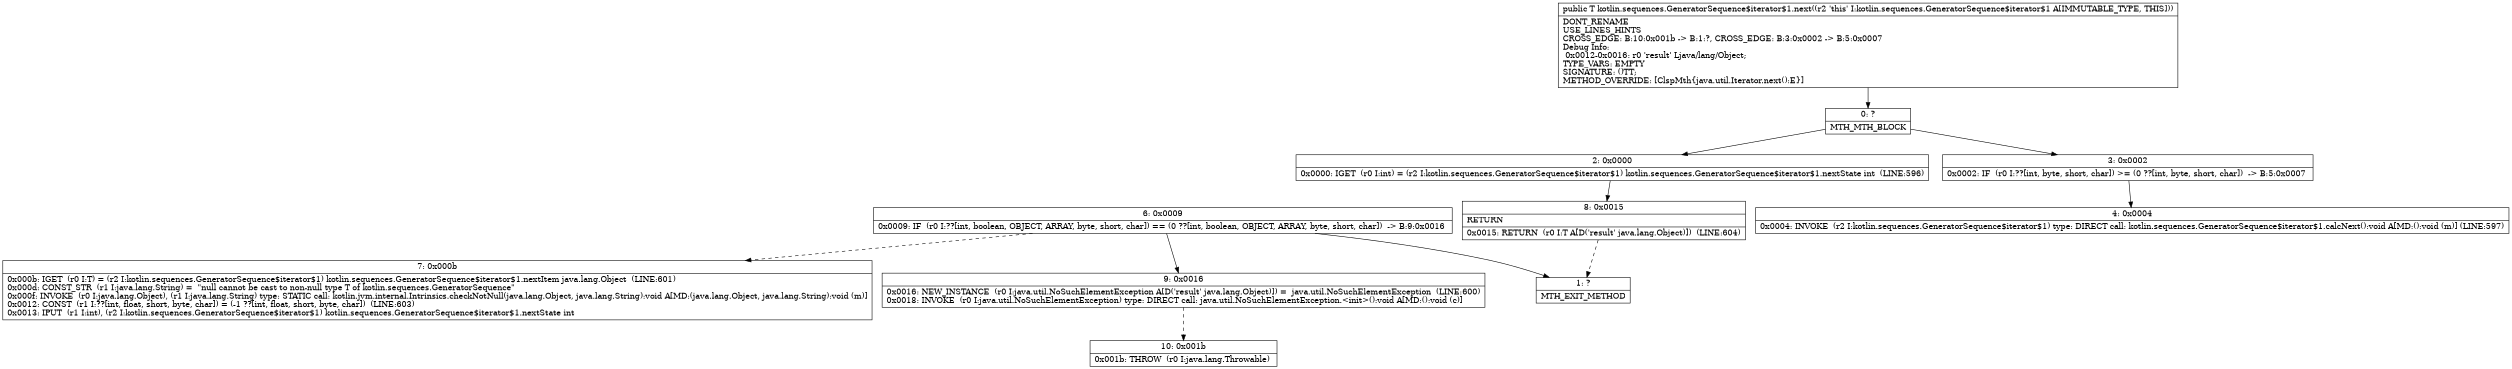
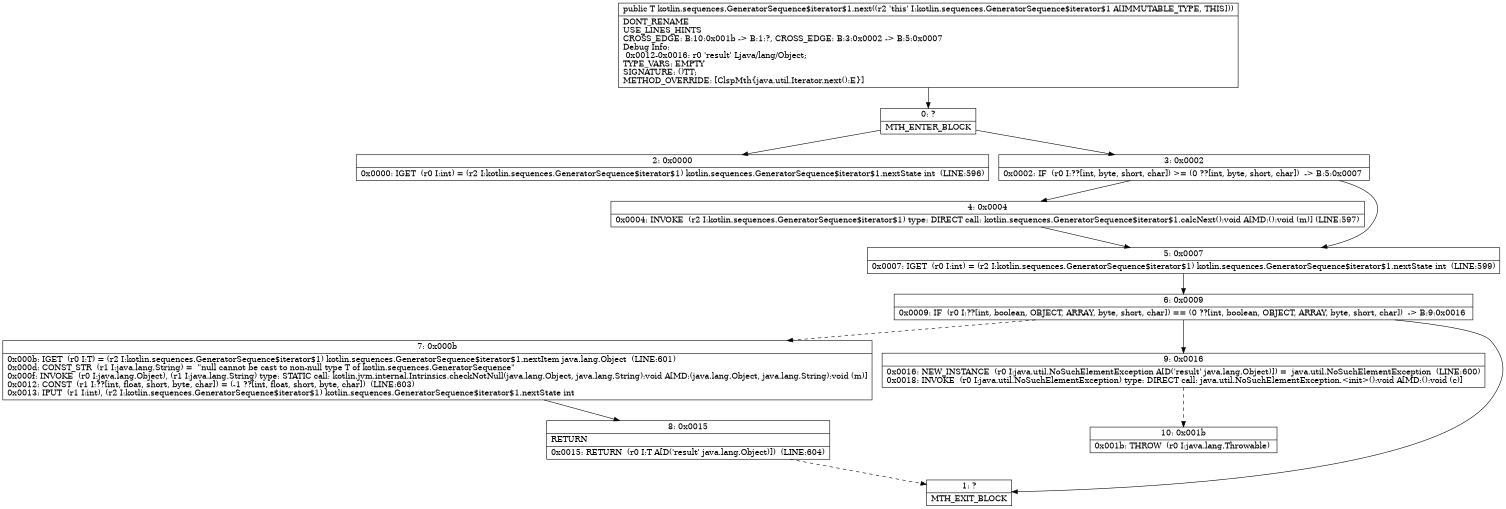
(1868, 127) -> (928, 127)
(1609, 188) -> (579, 410)
none -> (1184, 261)
(1583, 296) -> (969, 499)
